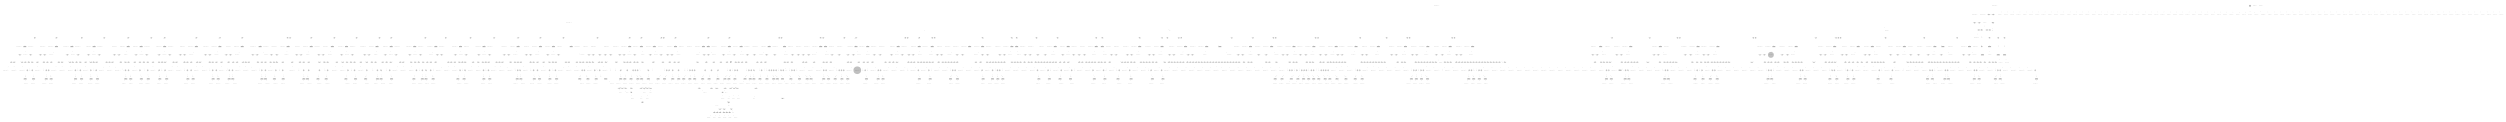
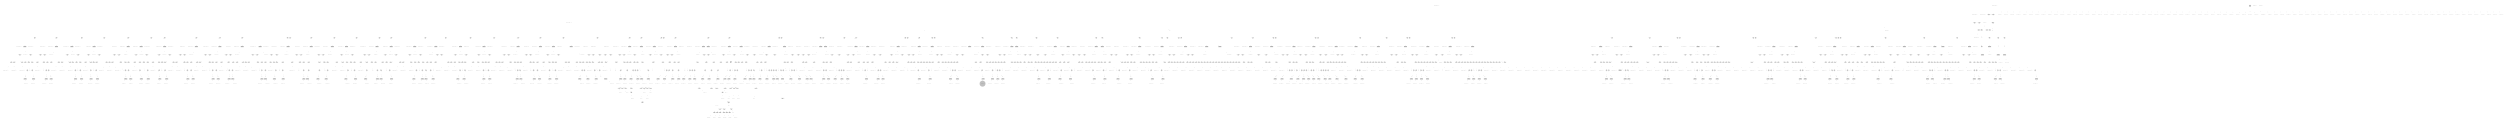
(1771, 55) -> (1771, 55)
(857, 70) -> (857, 70)
(983, 84) -> (983, 84)
